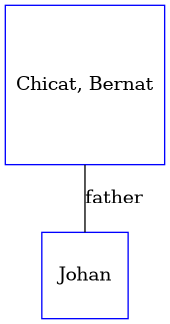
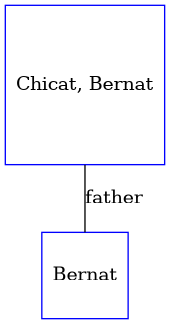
(85, 276) -> (85, 276)
